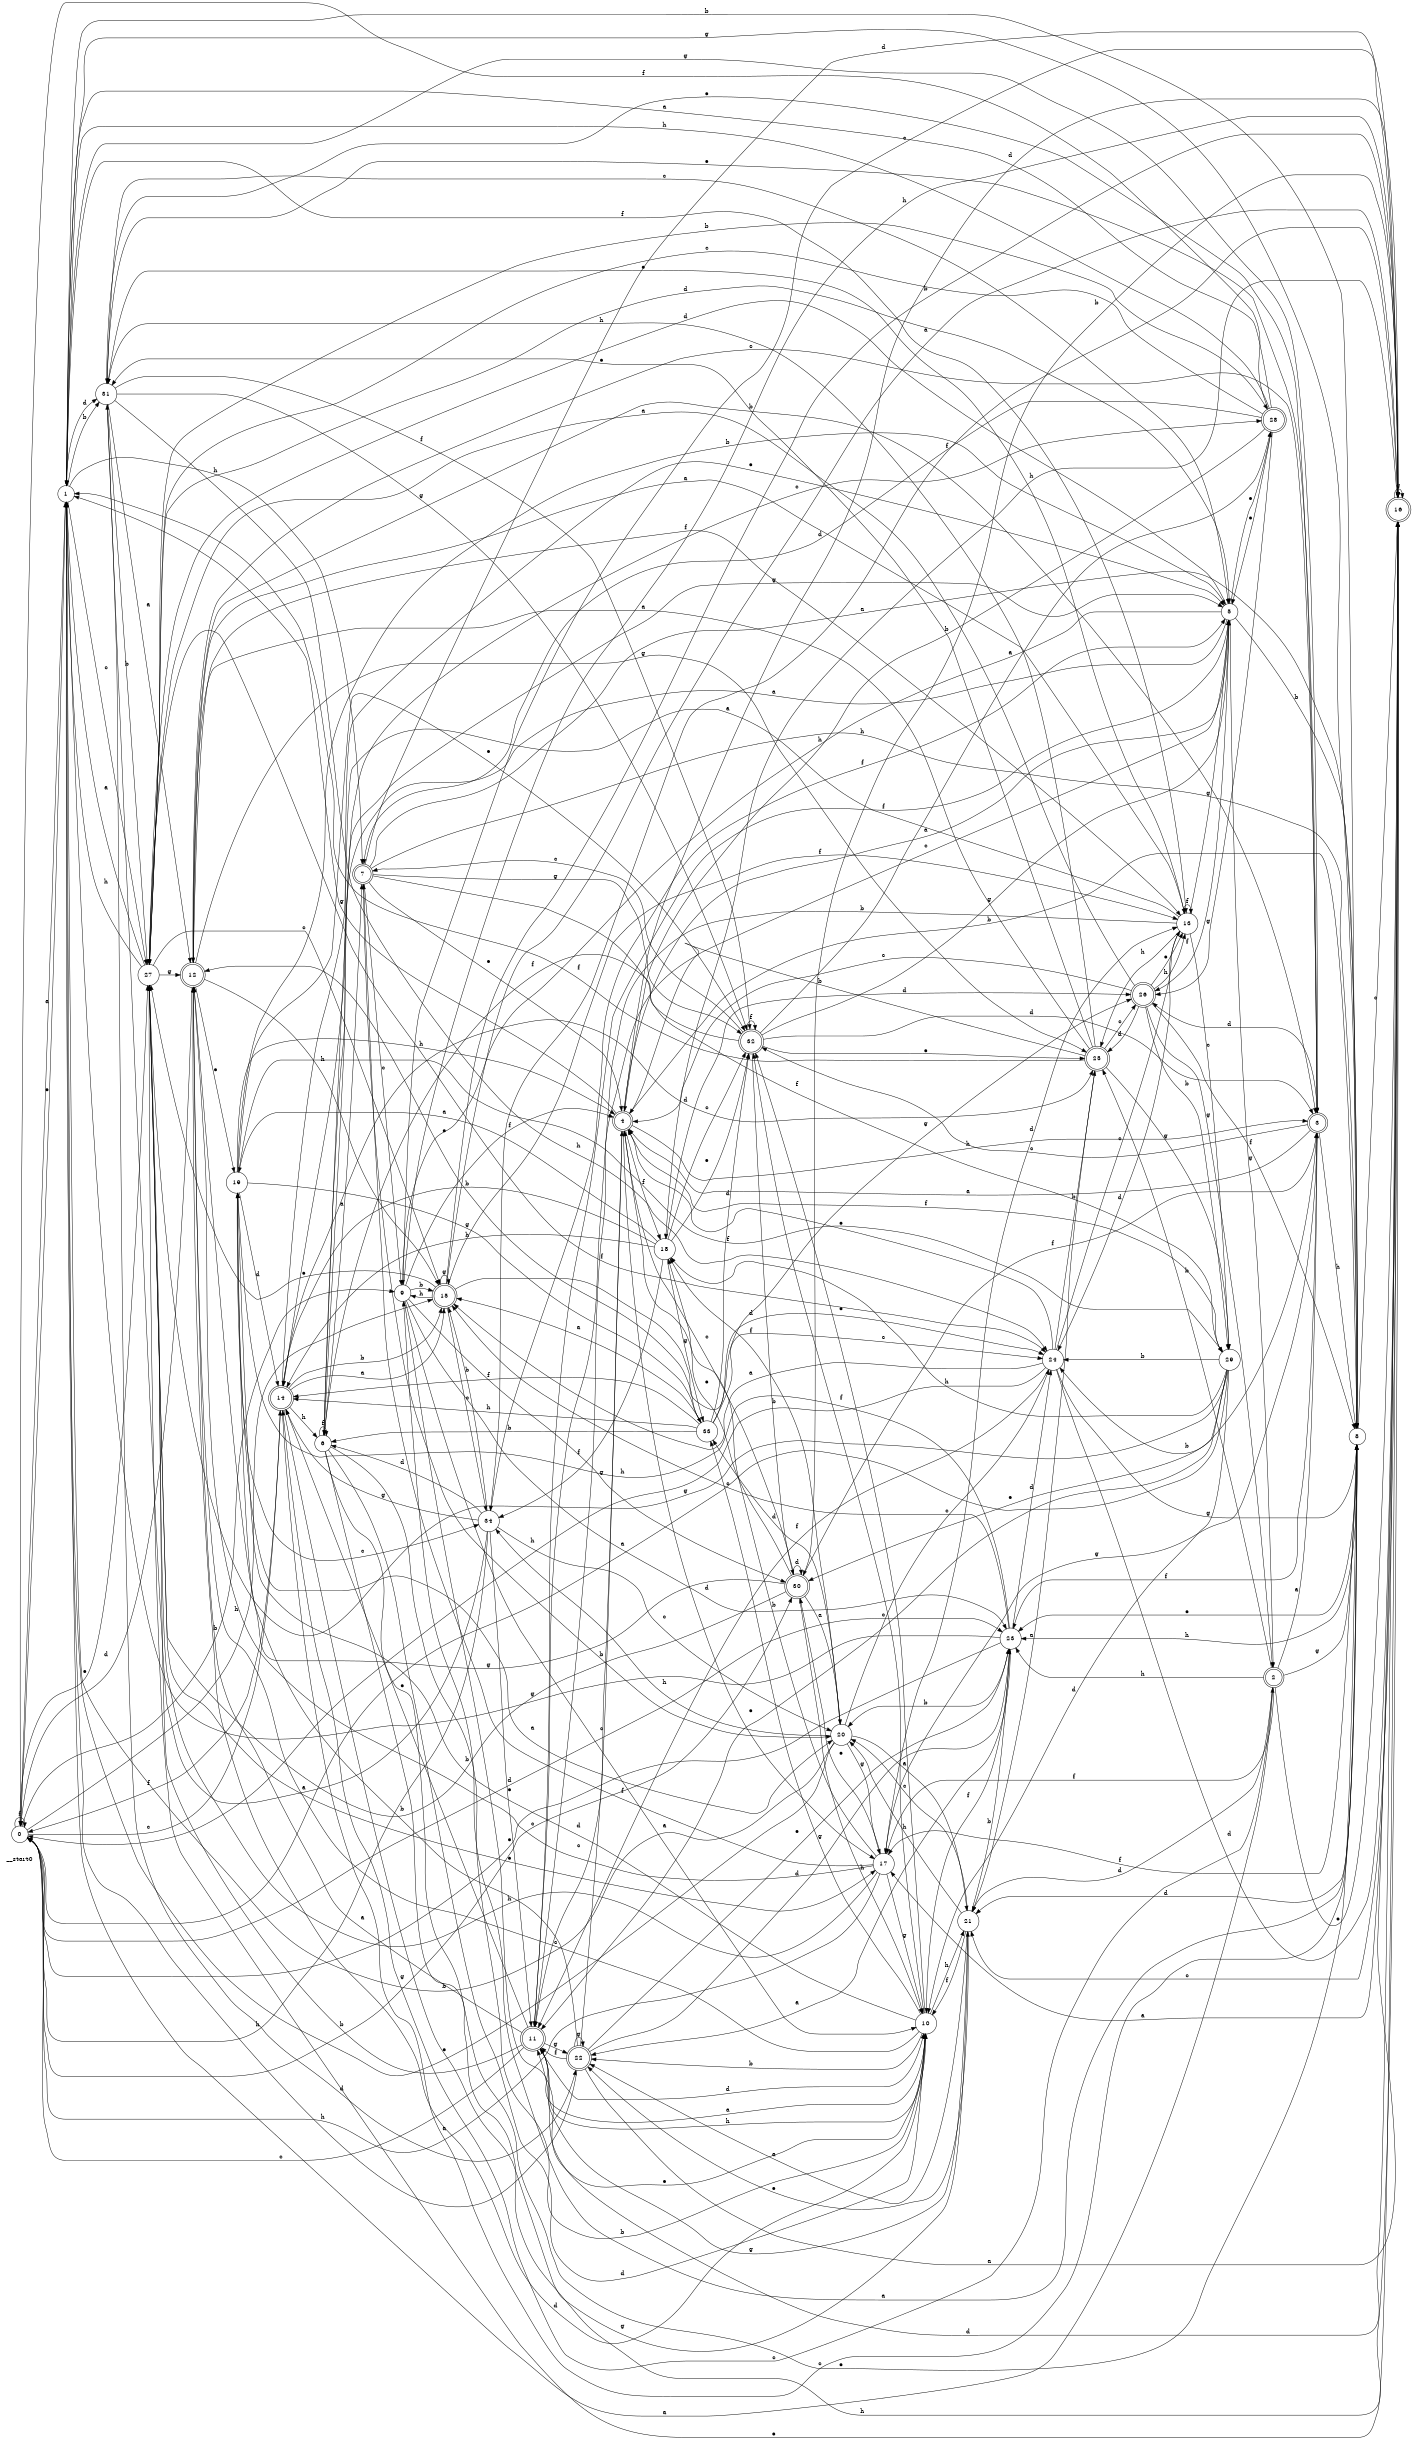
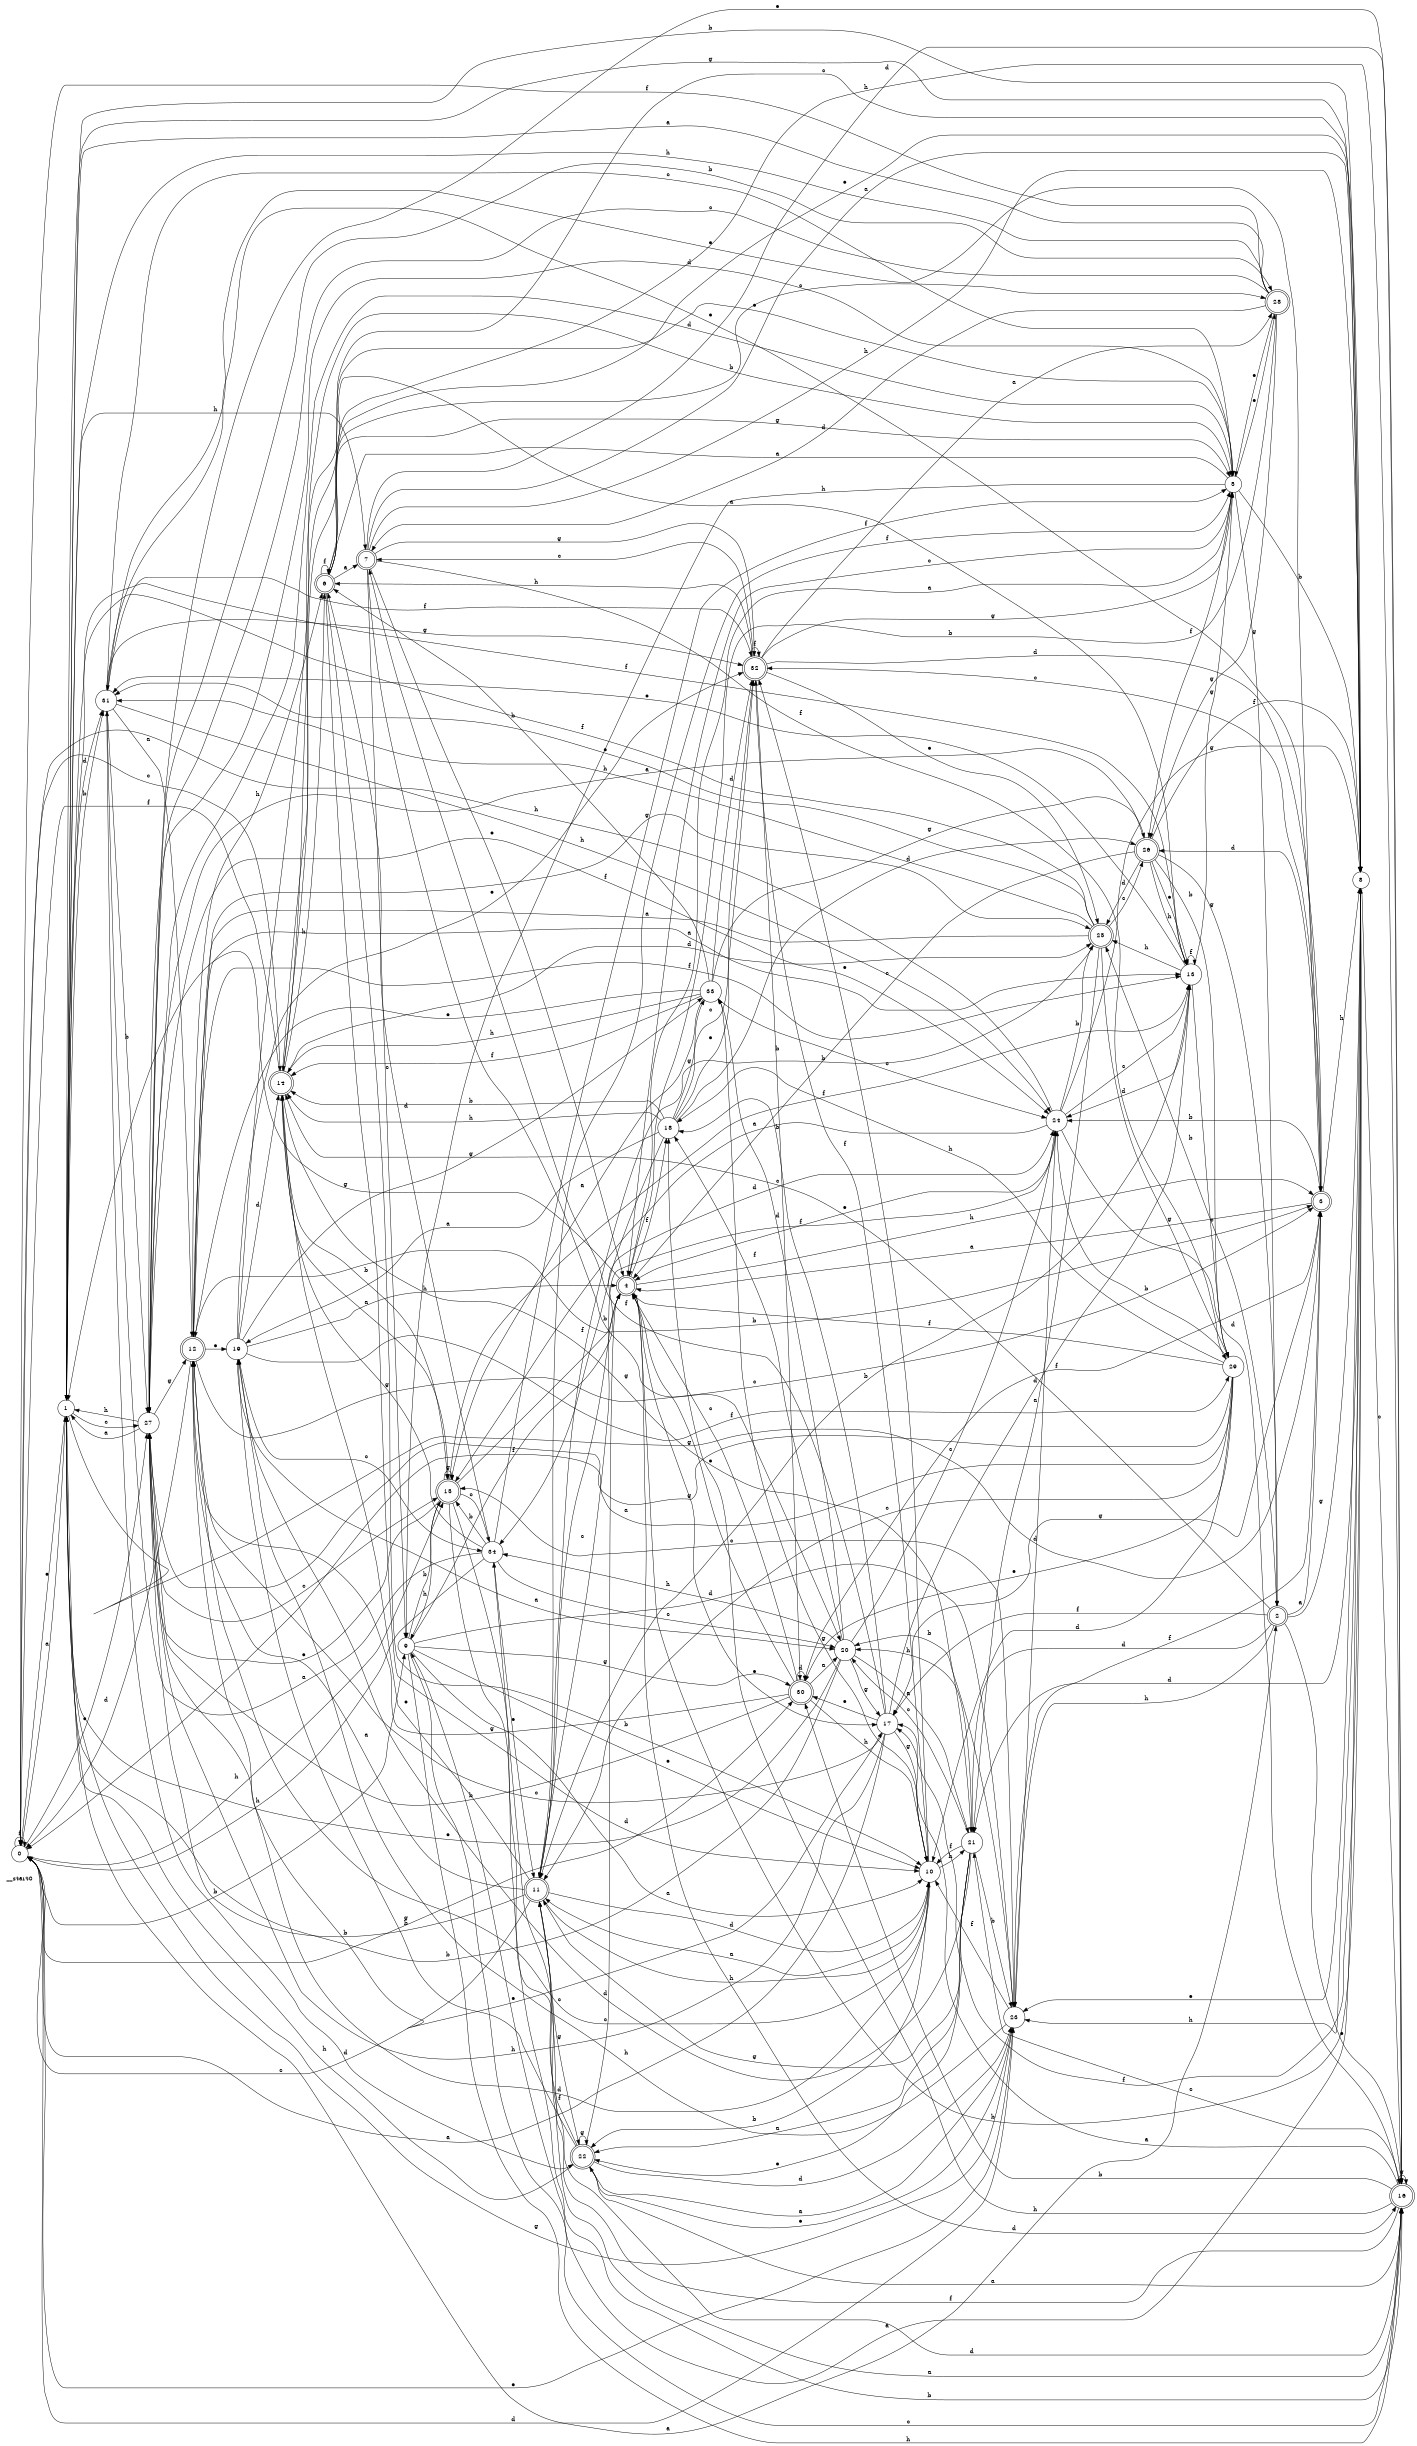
(533, 965) -> (537, 582)
(346, 1131) -> (204, 957)
(323, 1443) -> (325, 584)
(428, 1703) -> (508, 1896)
